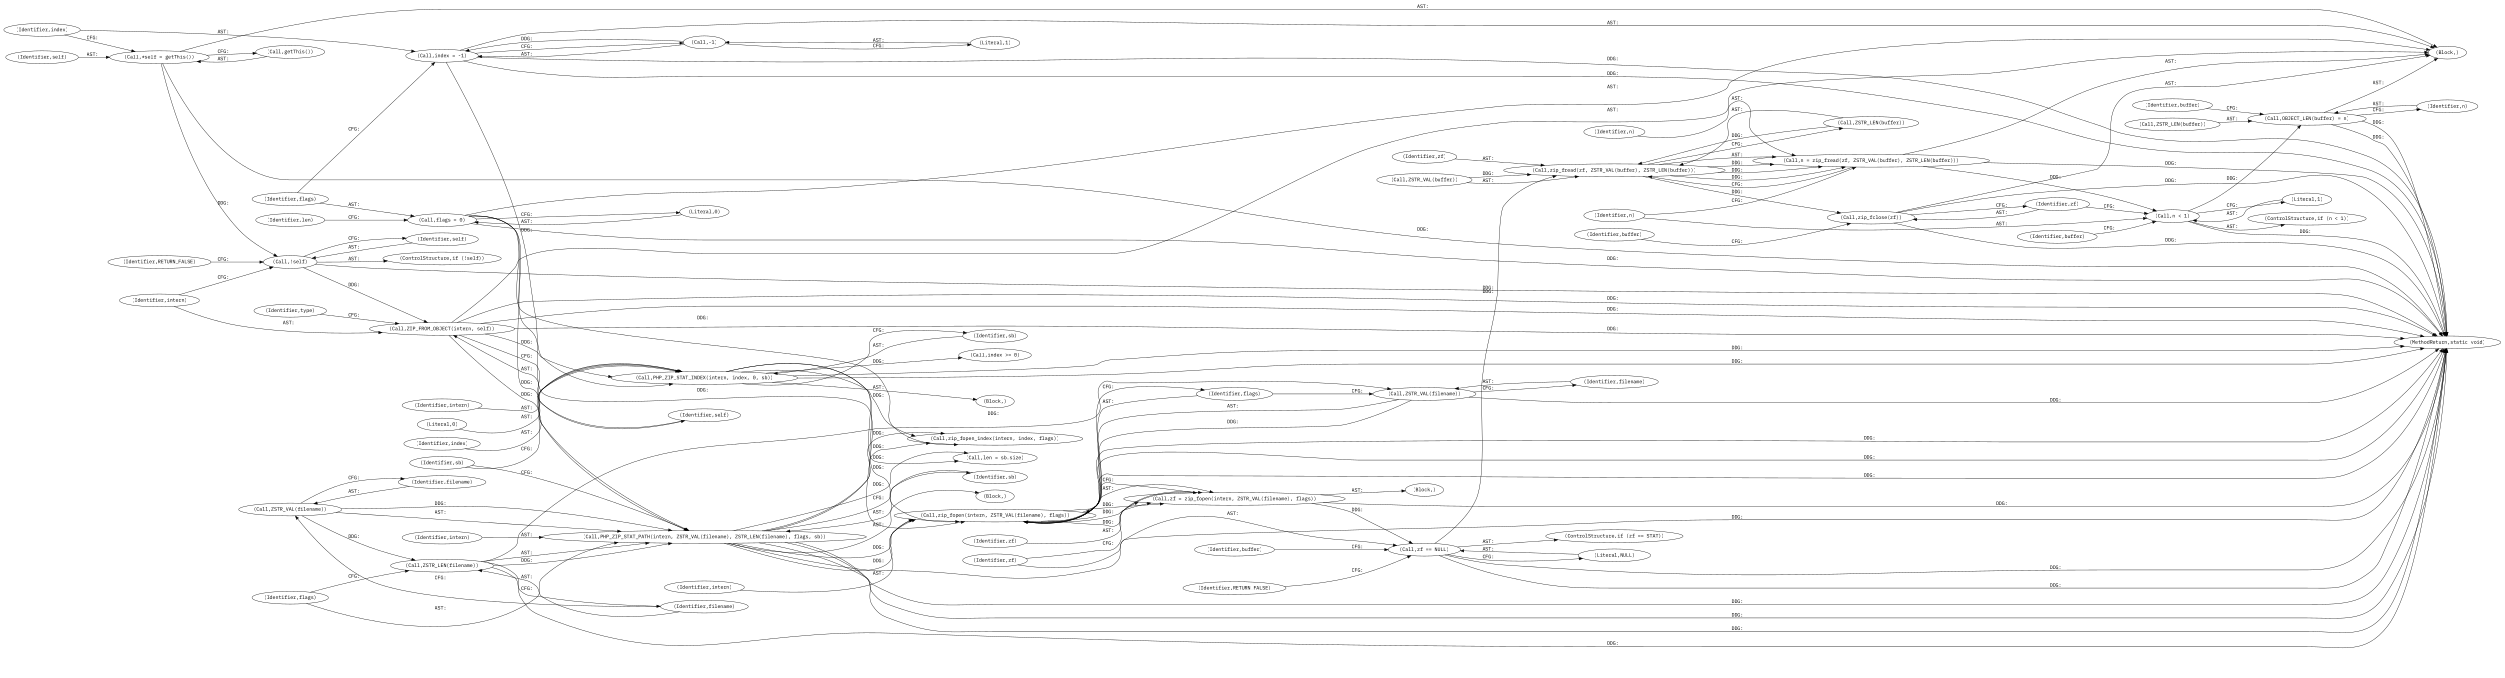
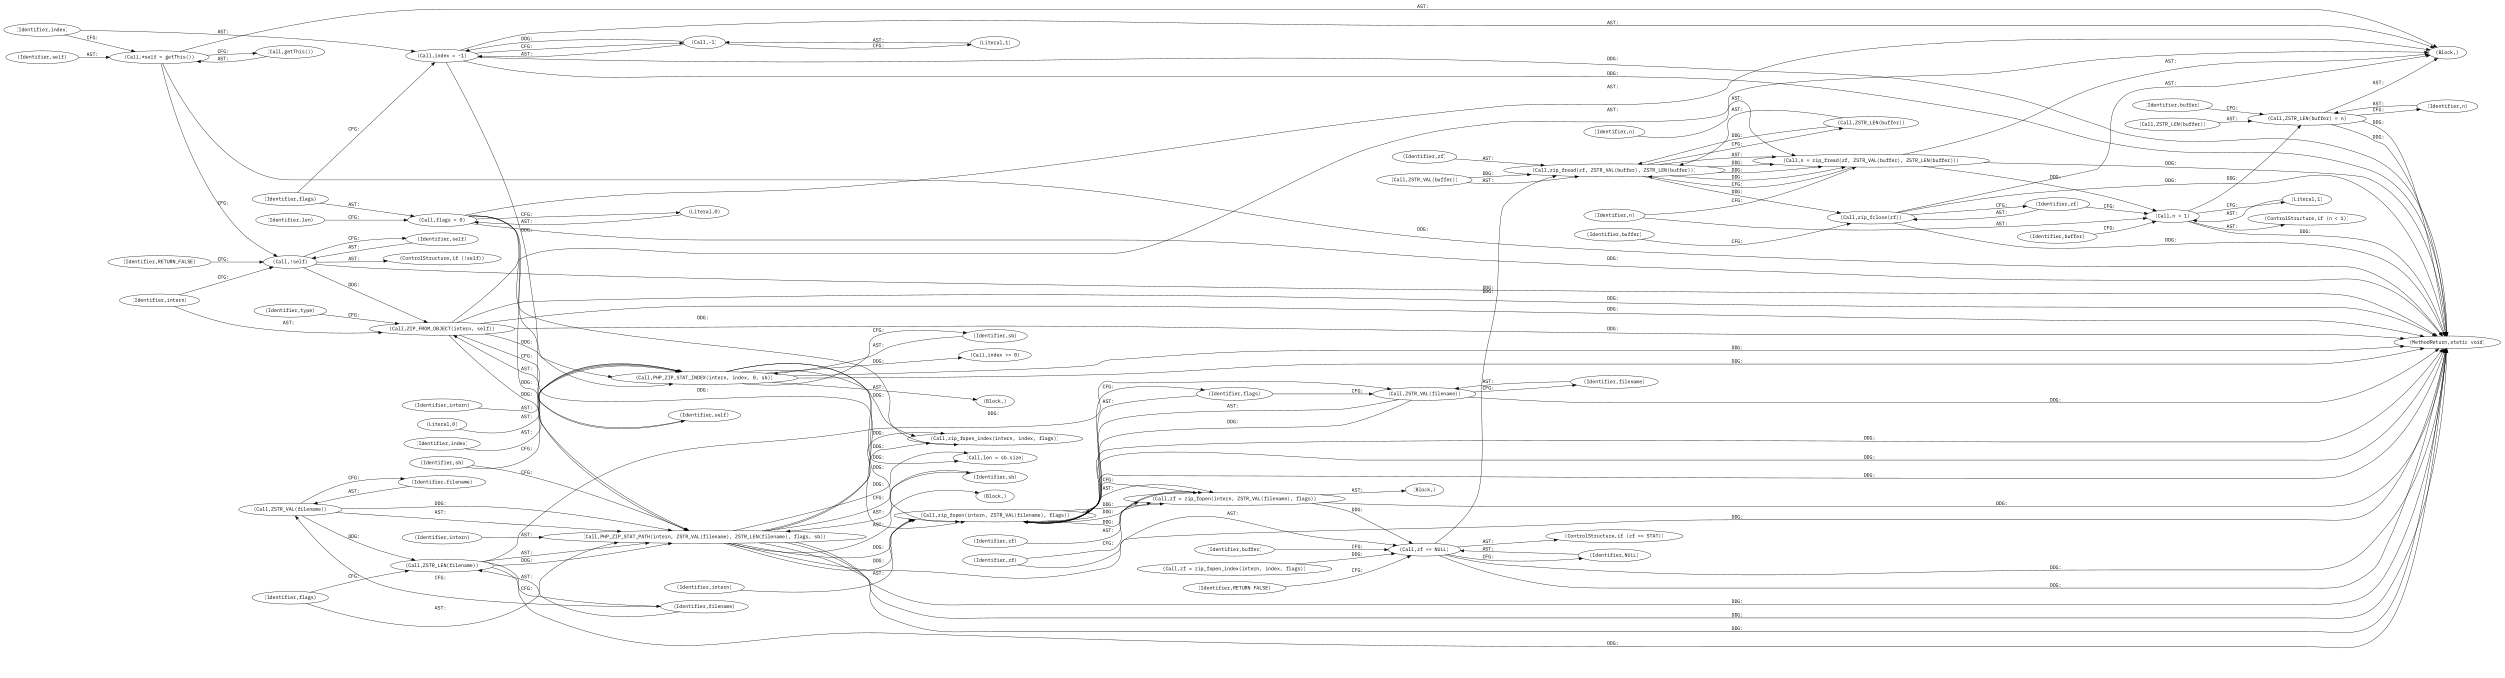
(2307, 119) -> (2307, 119)
(225, 203) -> (225, 203)
(1614, 555) -> (1614, 555)
none -> (1234, 569)
